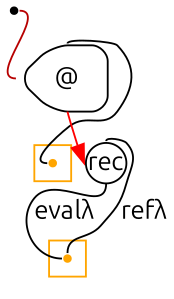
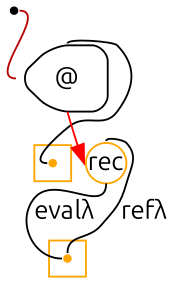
(106, 163) -> (106, 163)
